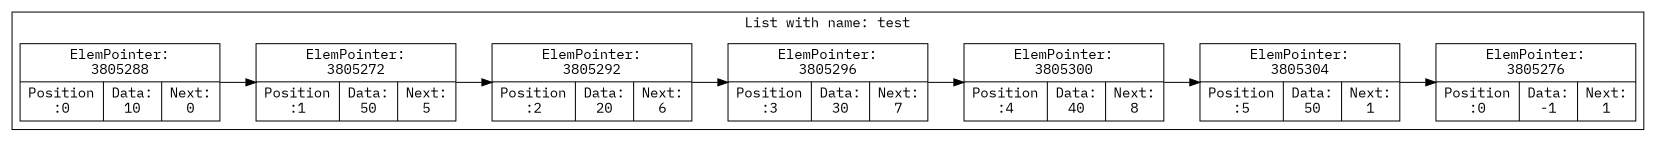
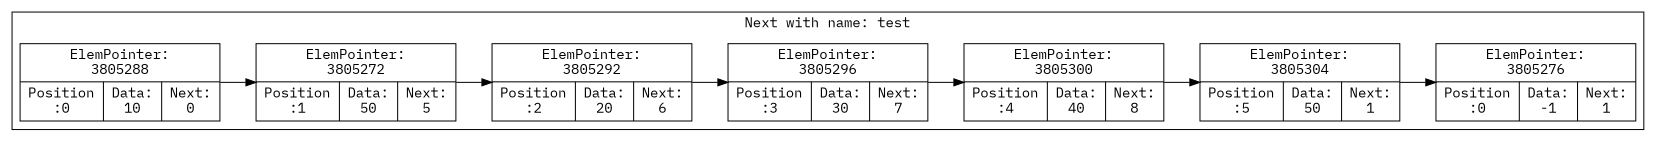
(828, 24) -> (828, 24)
